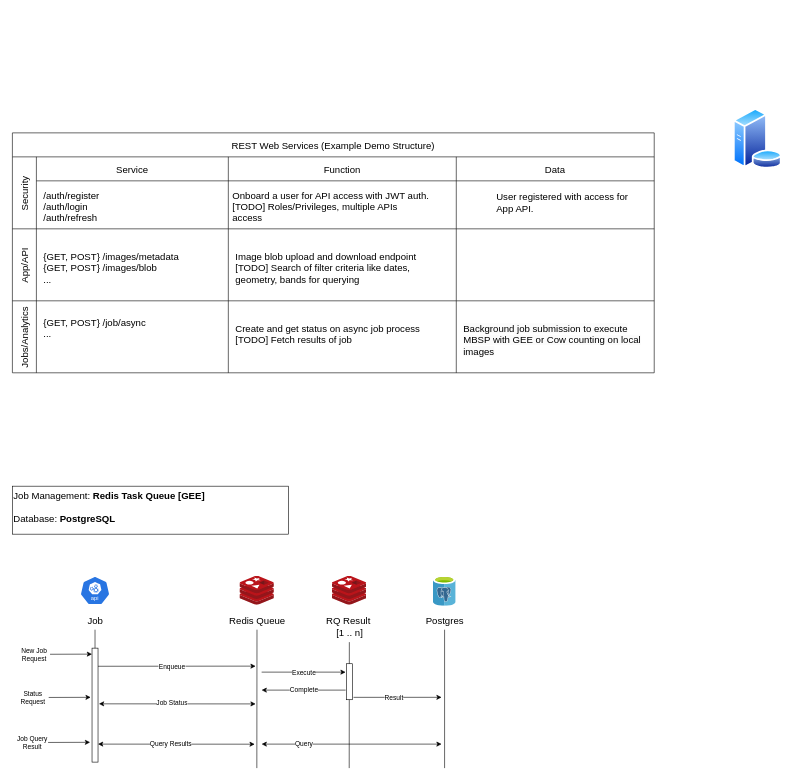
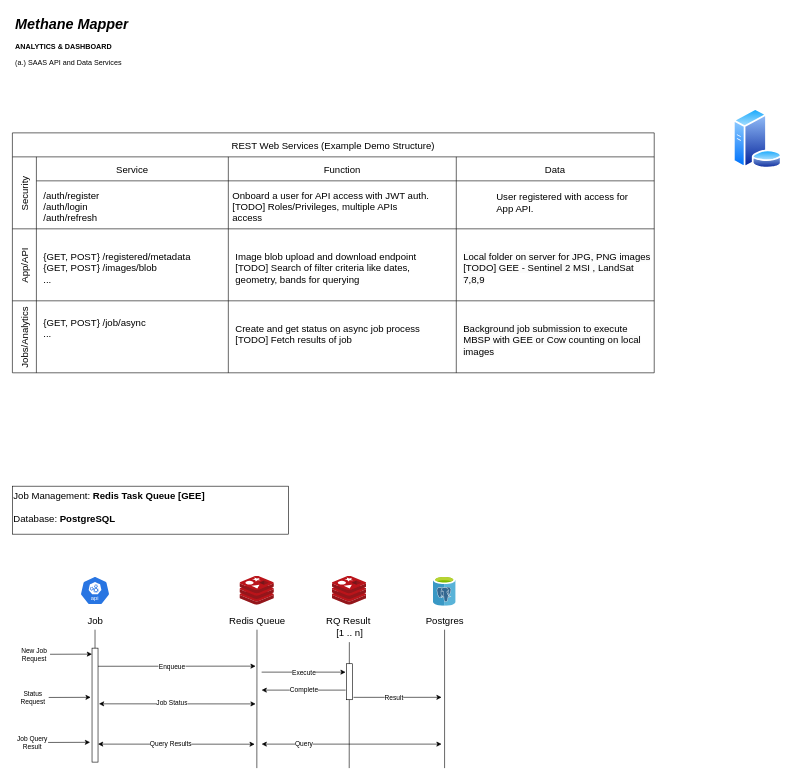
none -> (117, 42)
(96, 264) -> (104, 264)
none -> (558, 265)
